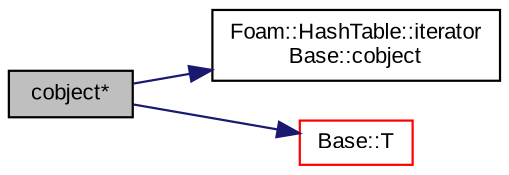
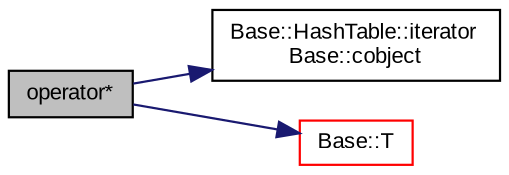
(356, 45) -> (356, 45)
(71, 94) -> (71, 94)
